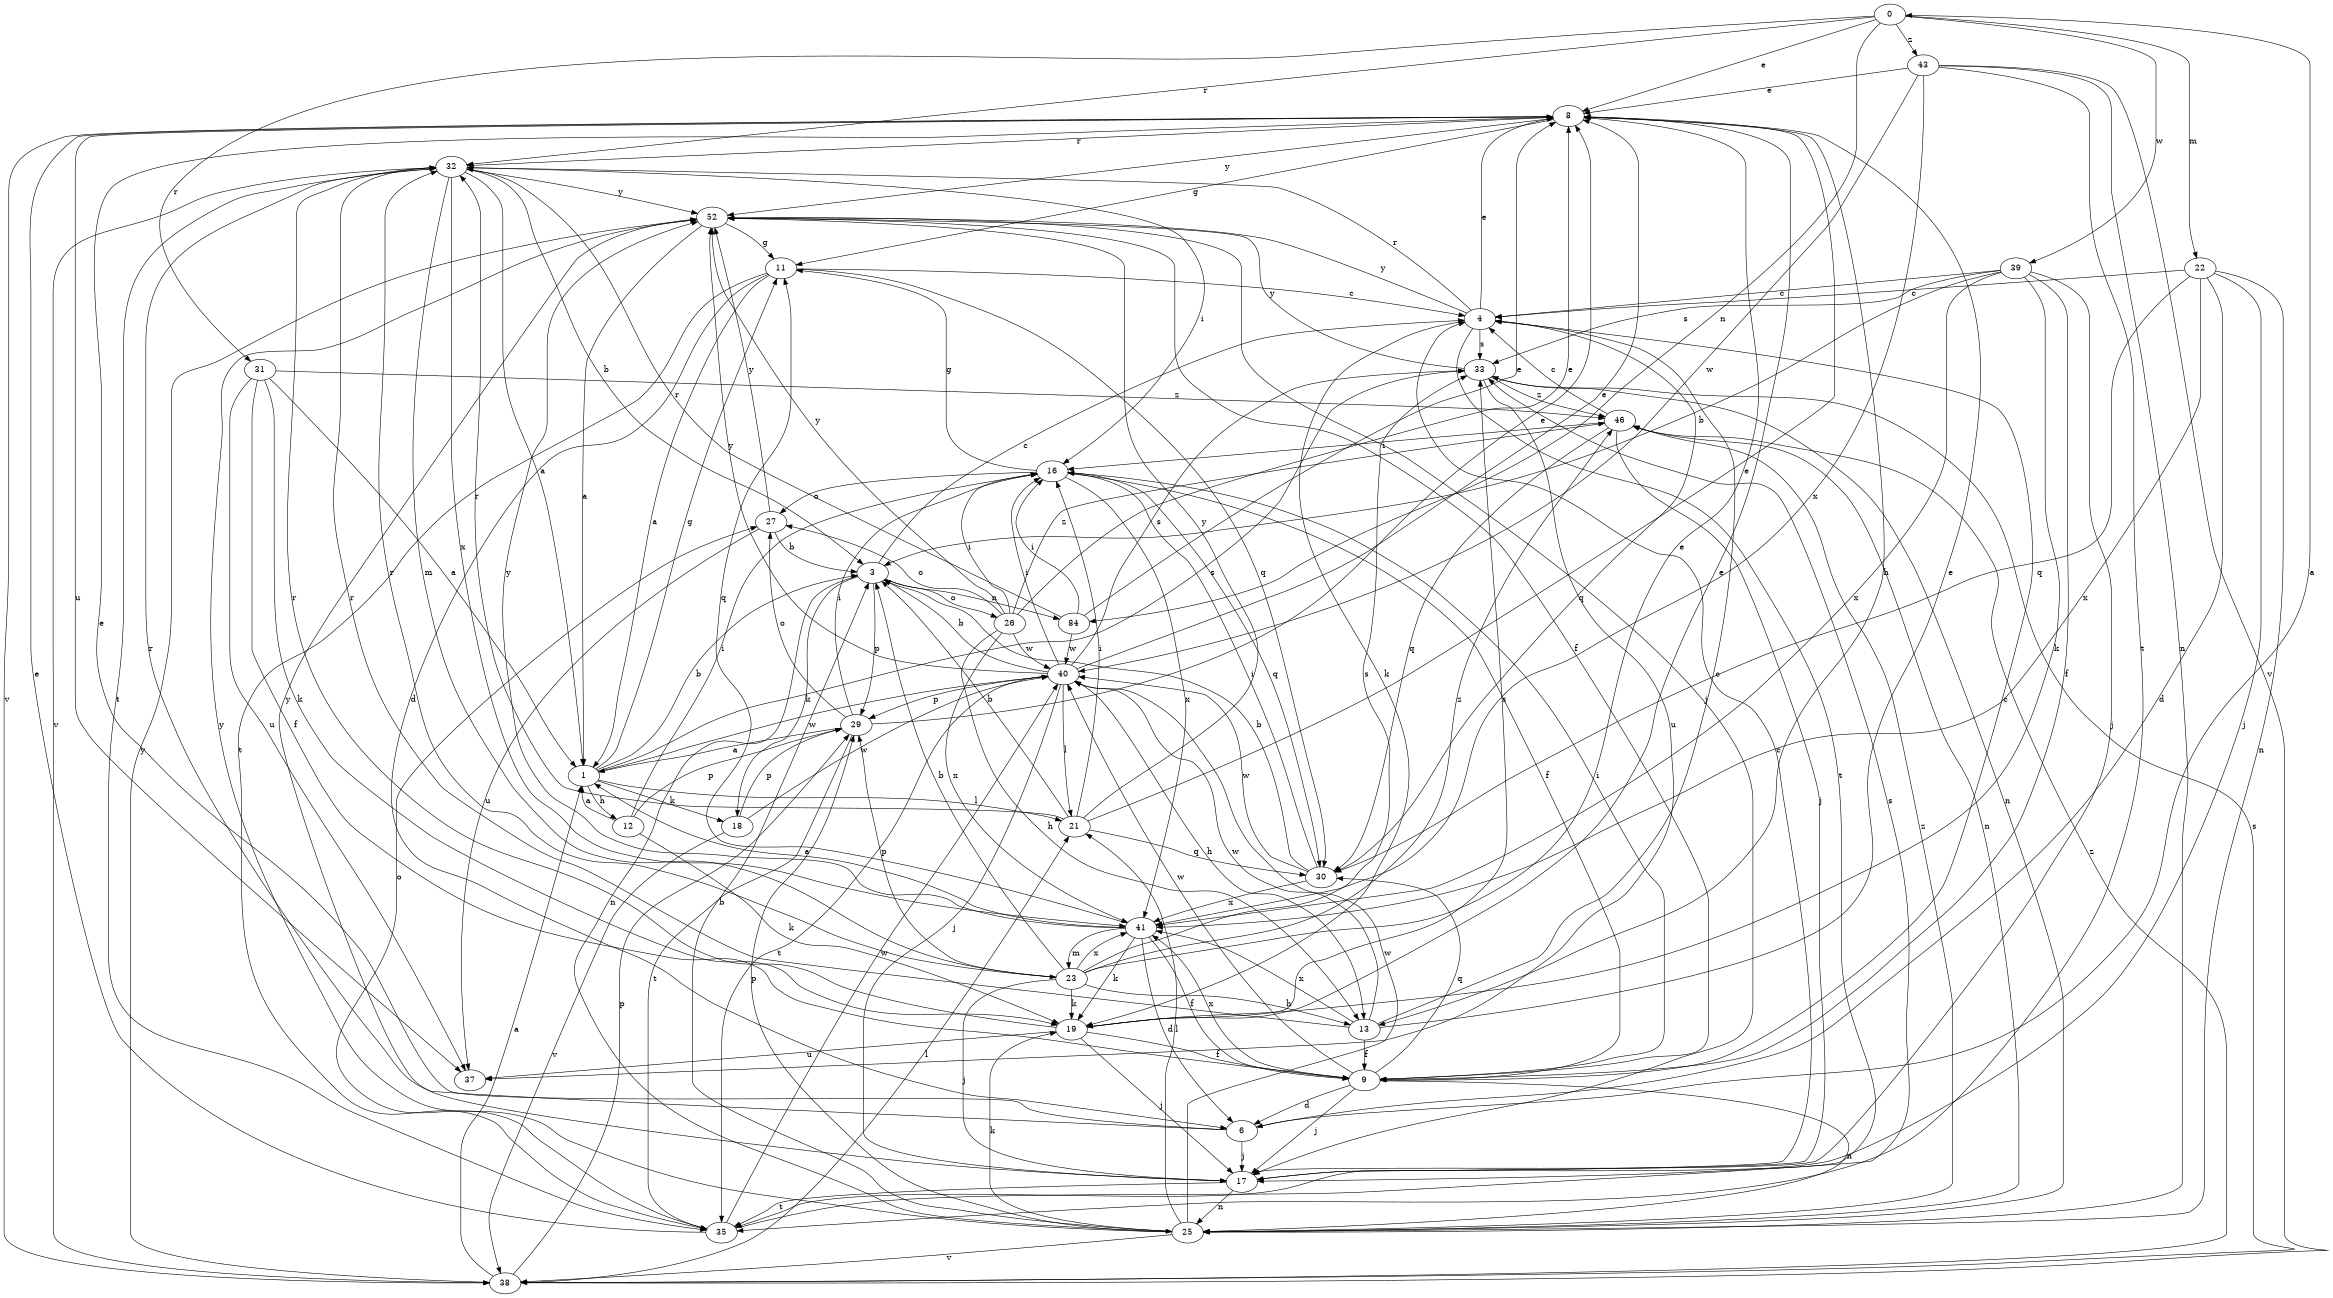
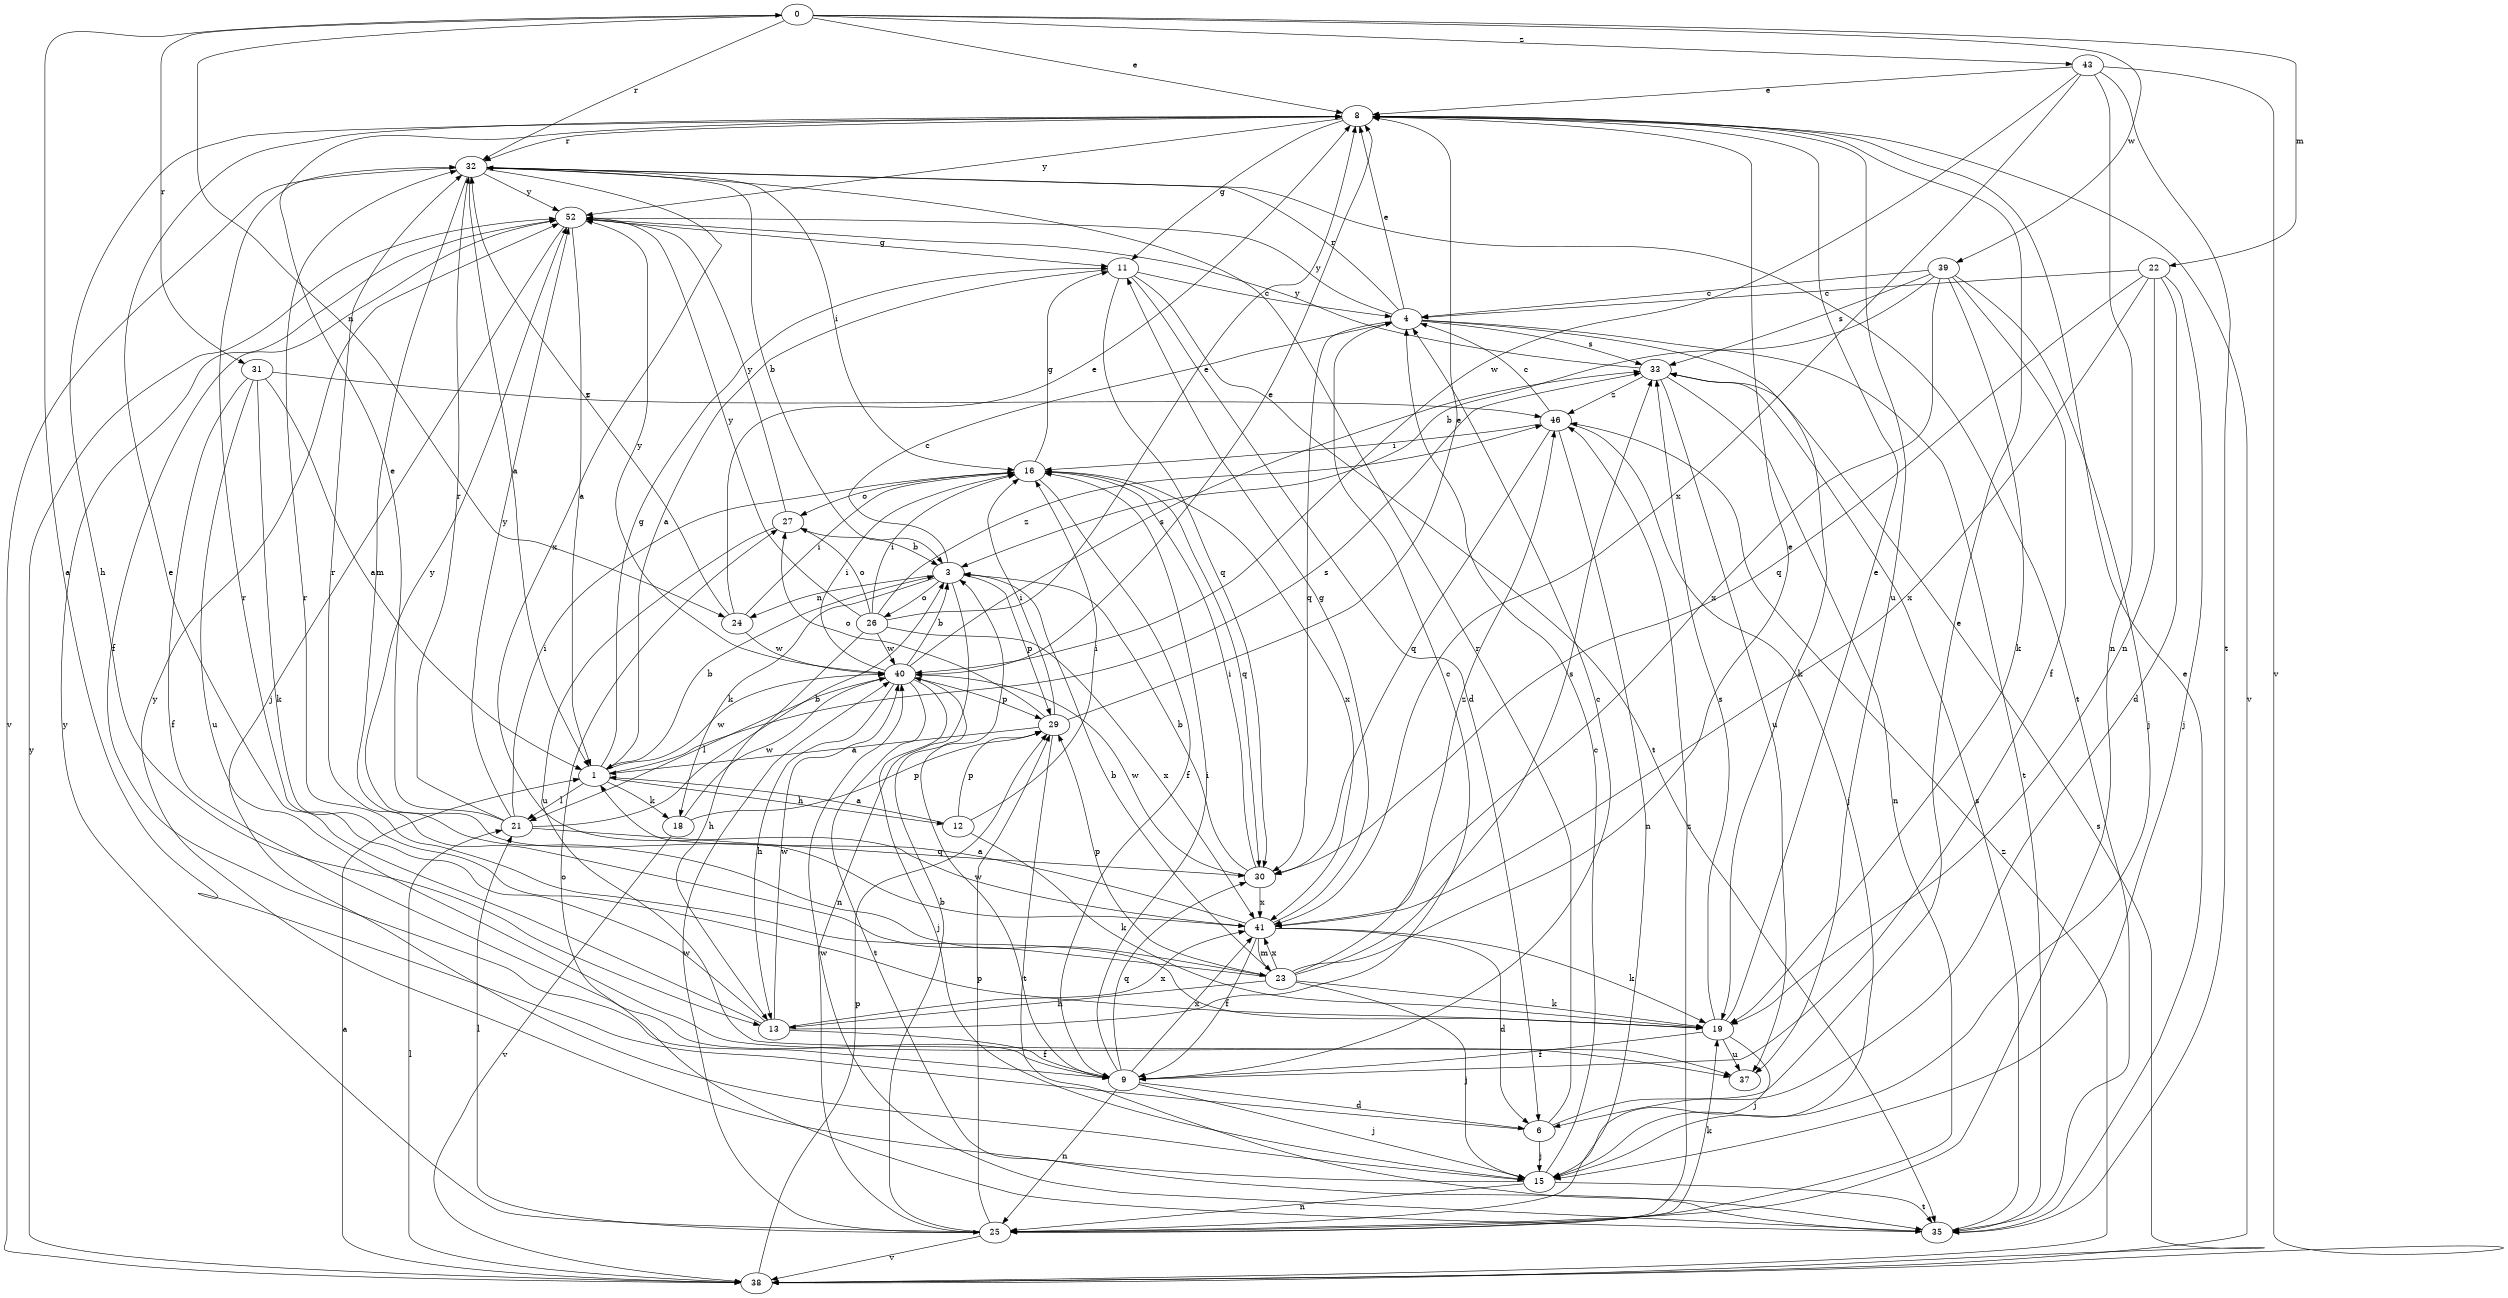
(724, 598) -> (1322, 598)
(1074, 624) -> (737, 624)
(1242, 1182) -> (1539, 1182)
(2196, 1207) -> (2091, 701)
